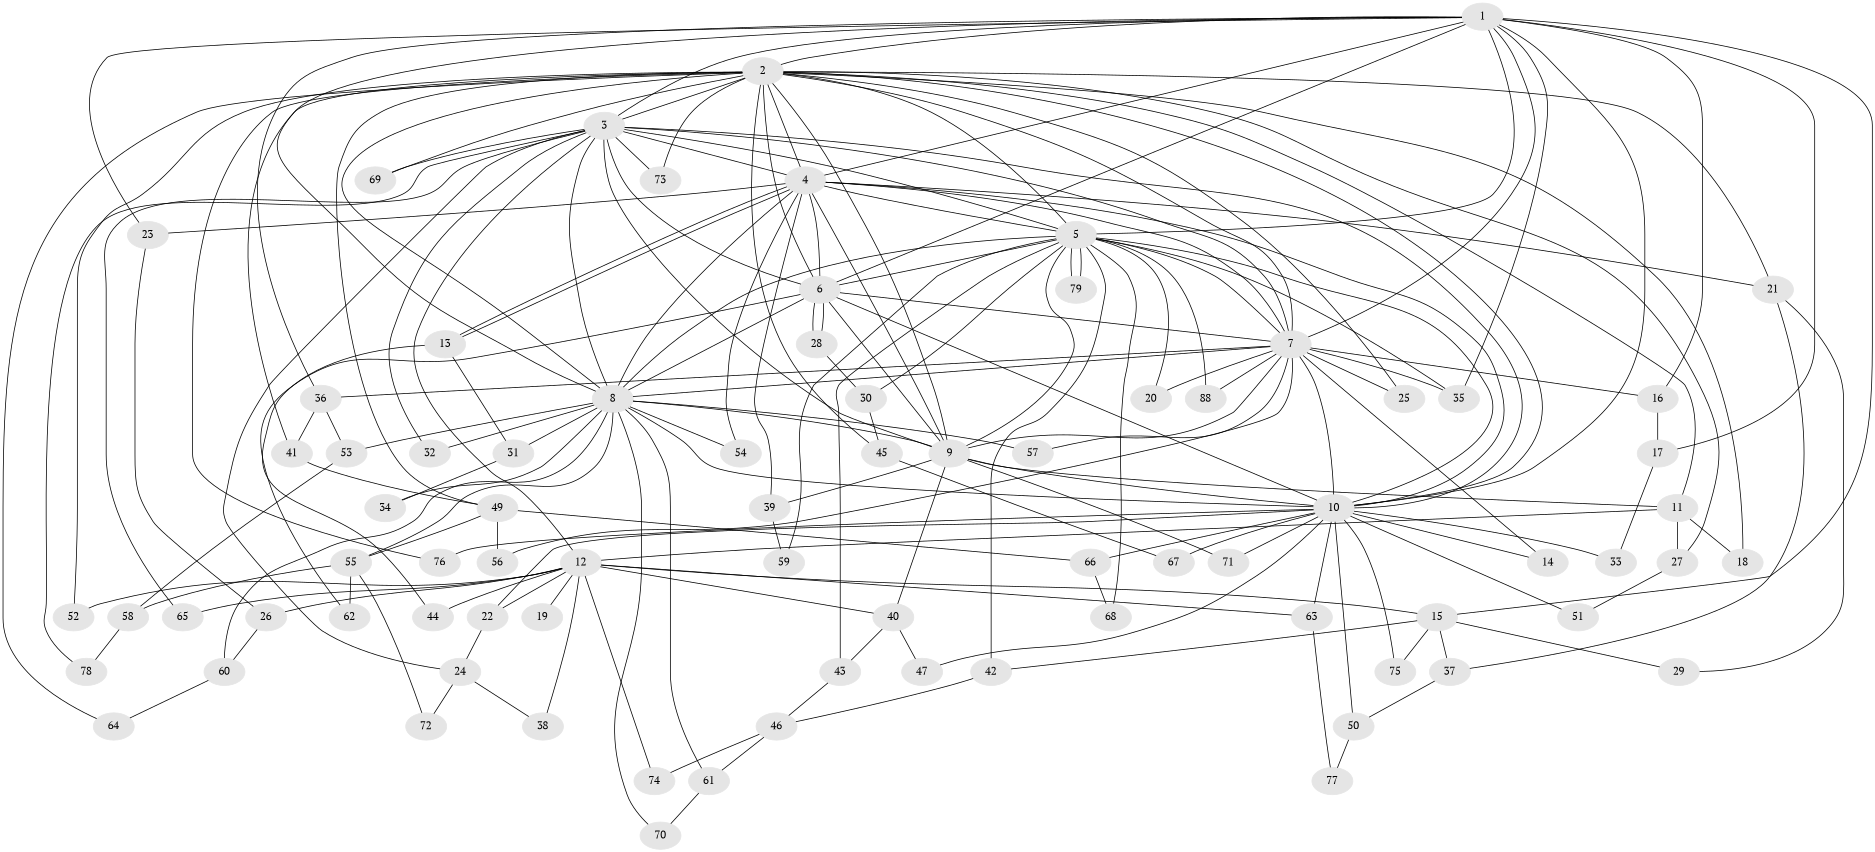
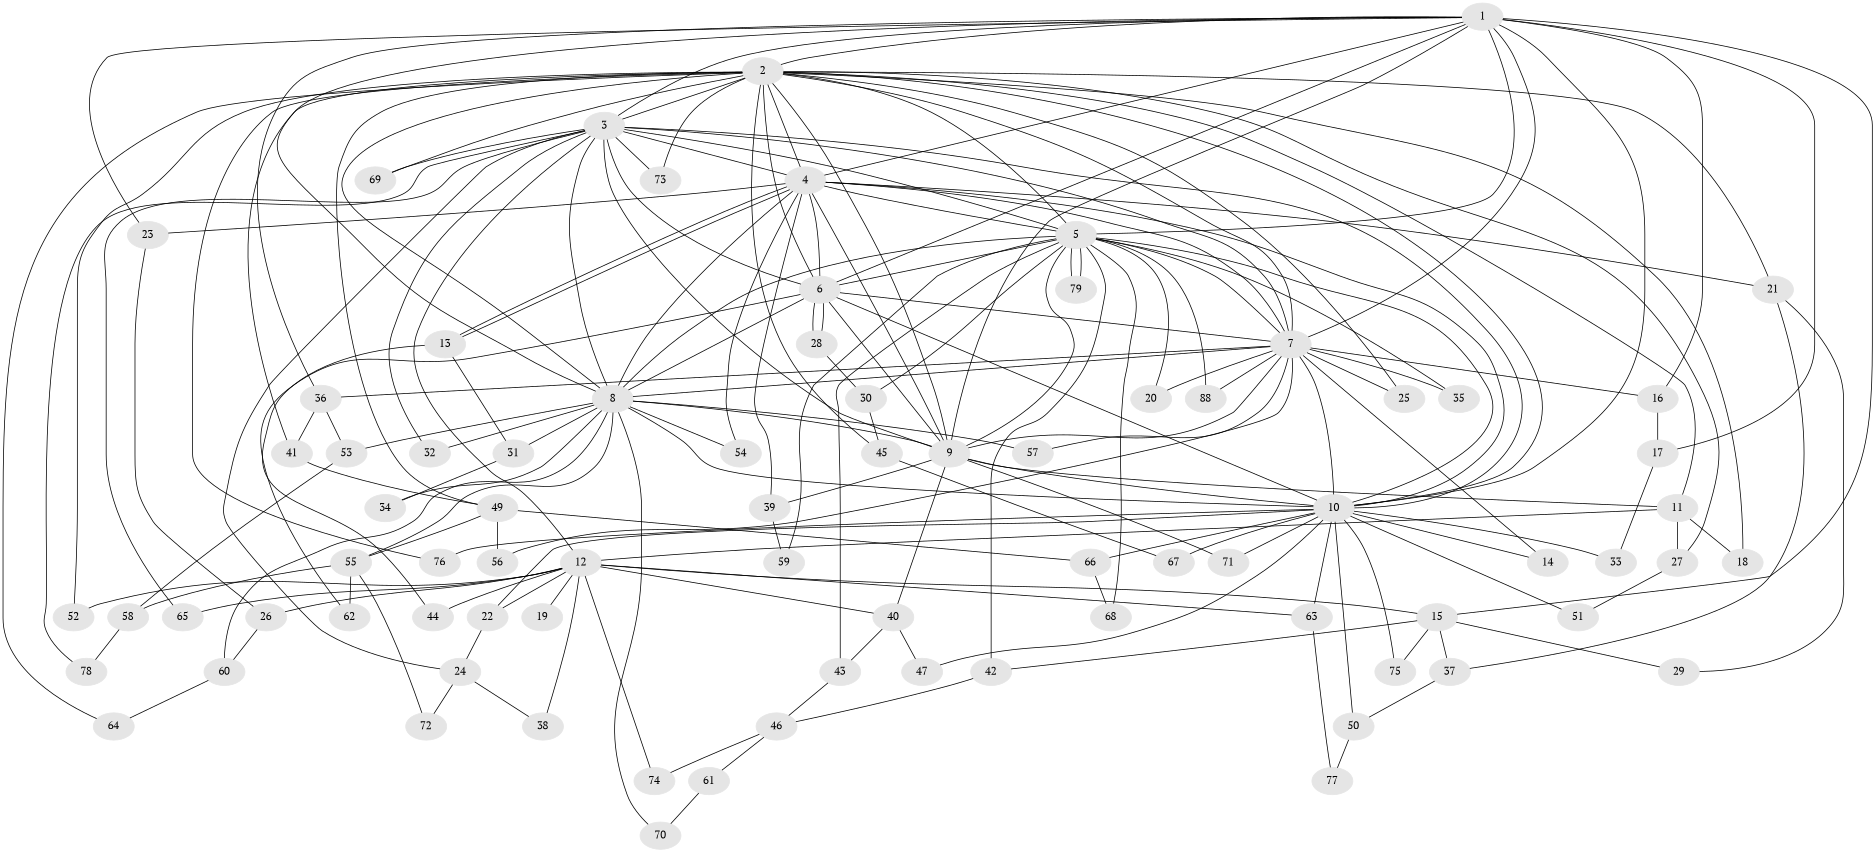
(1532, 202) -> (1149, 175)
(670, 585) -> none
